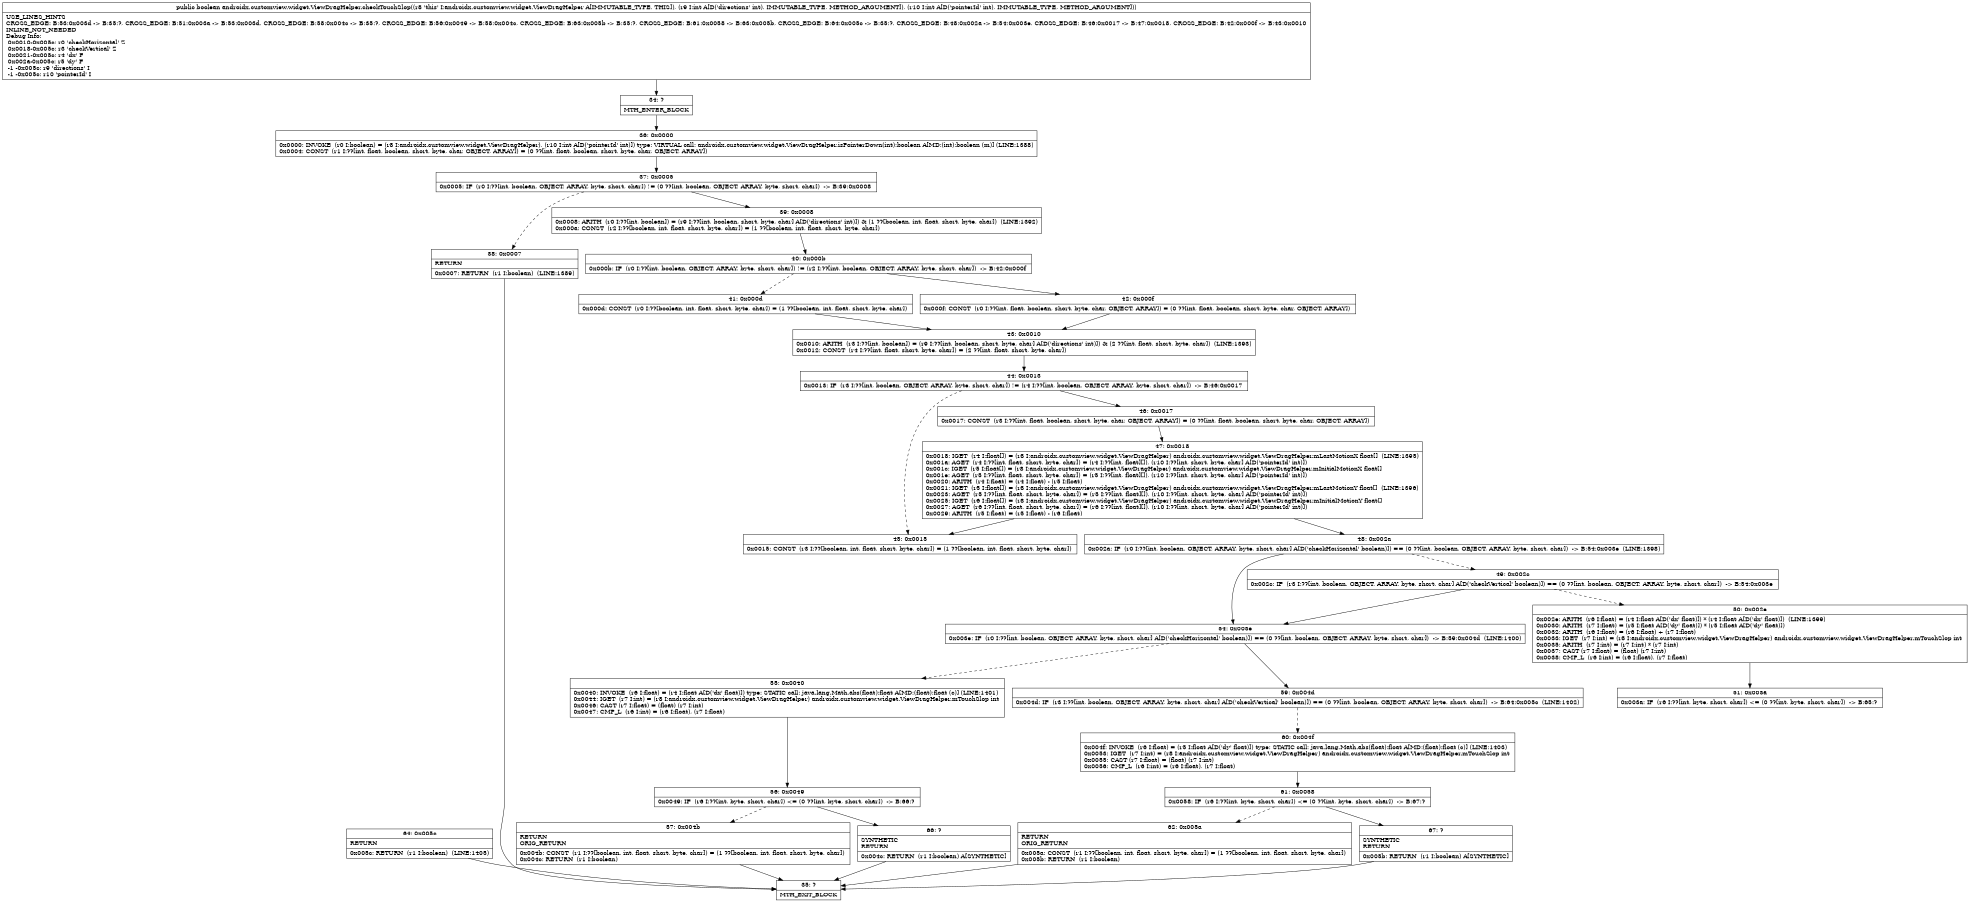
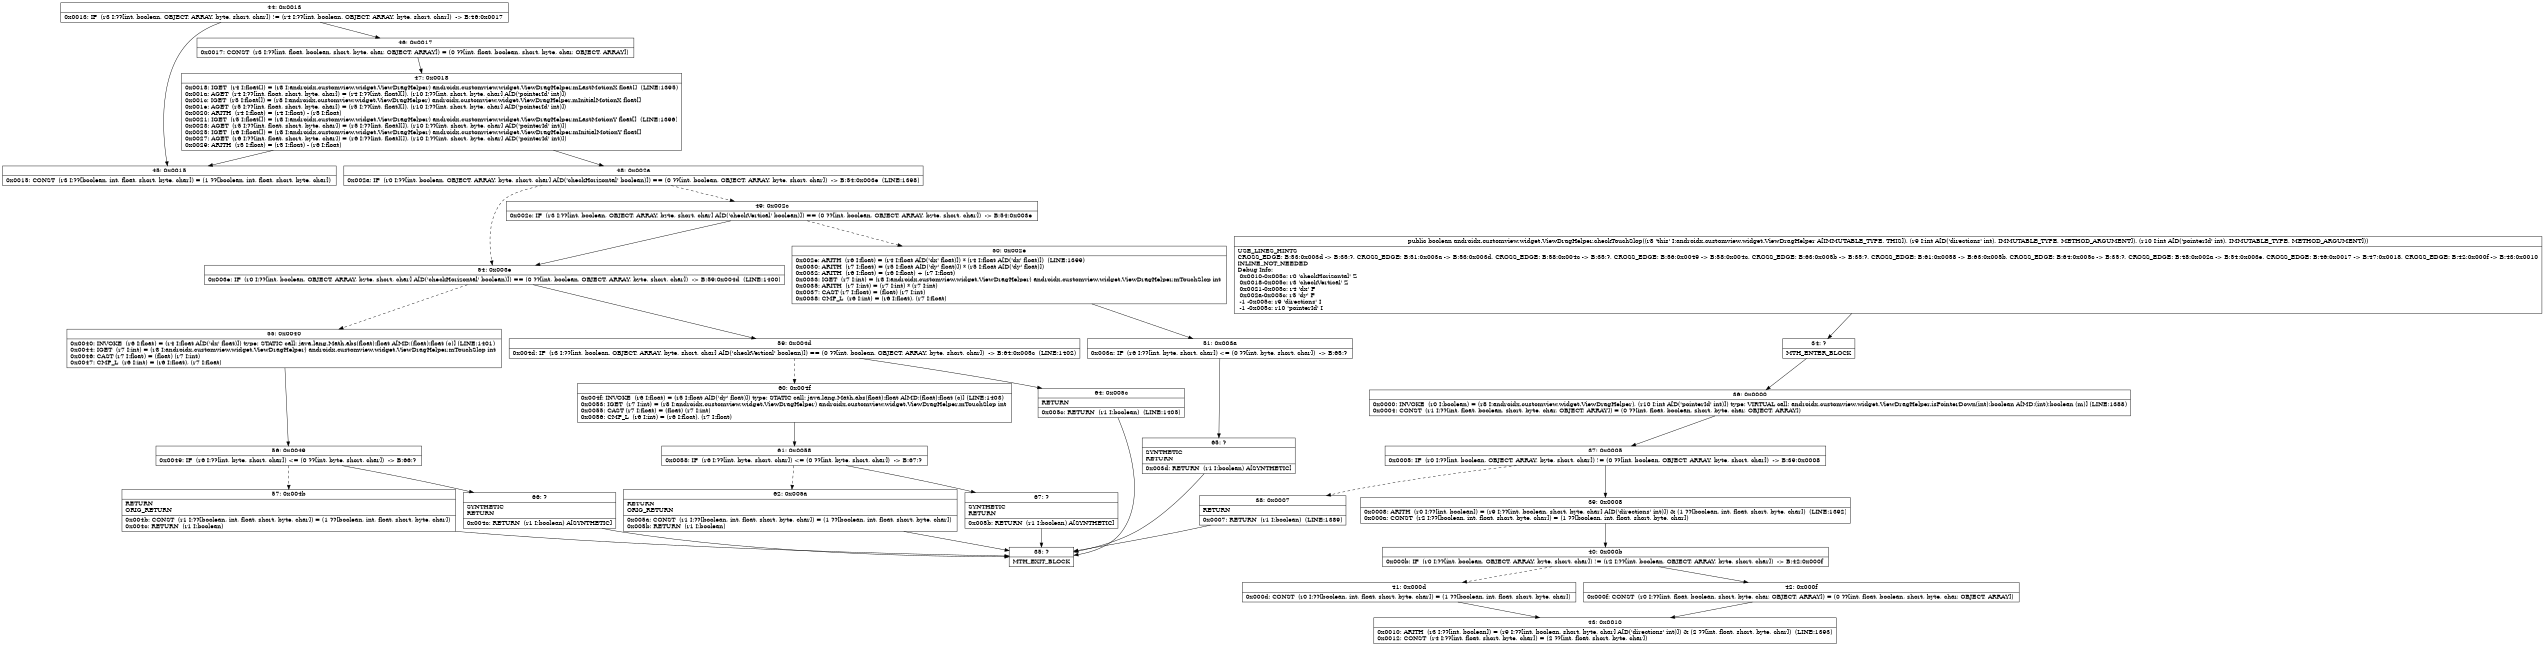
(1024, 361) -> none
none -> (949, 372)
(910, 449) -> (169, 80)
none -> (1219, 456)
(1241, 573) -> (497, 209)
